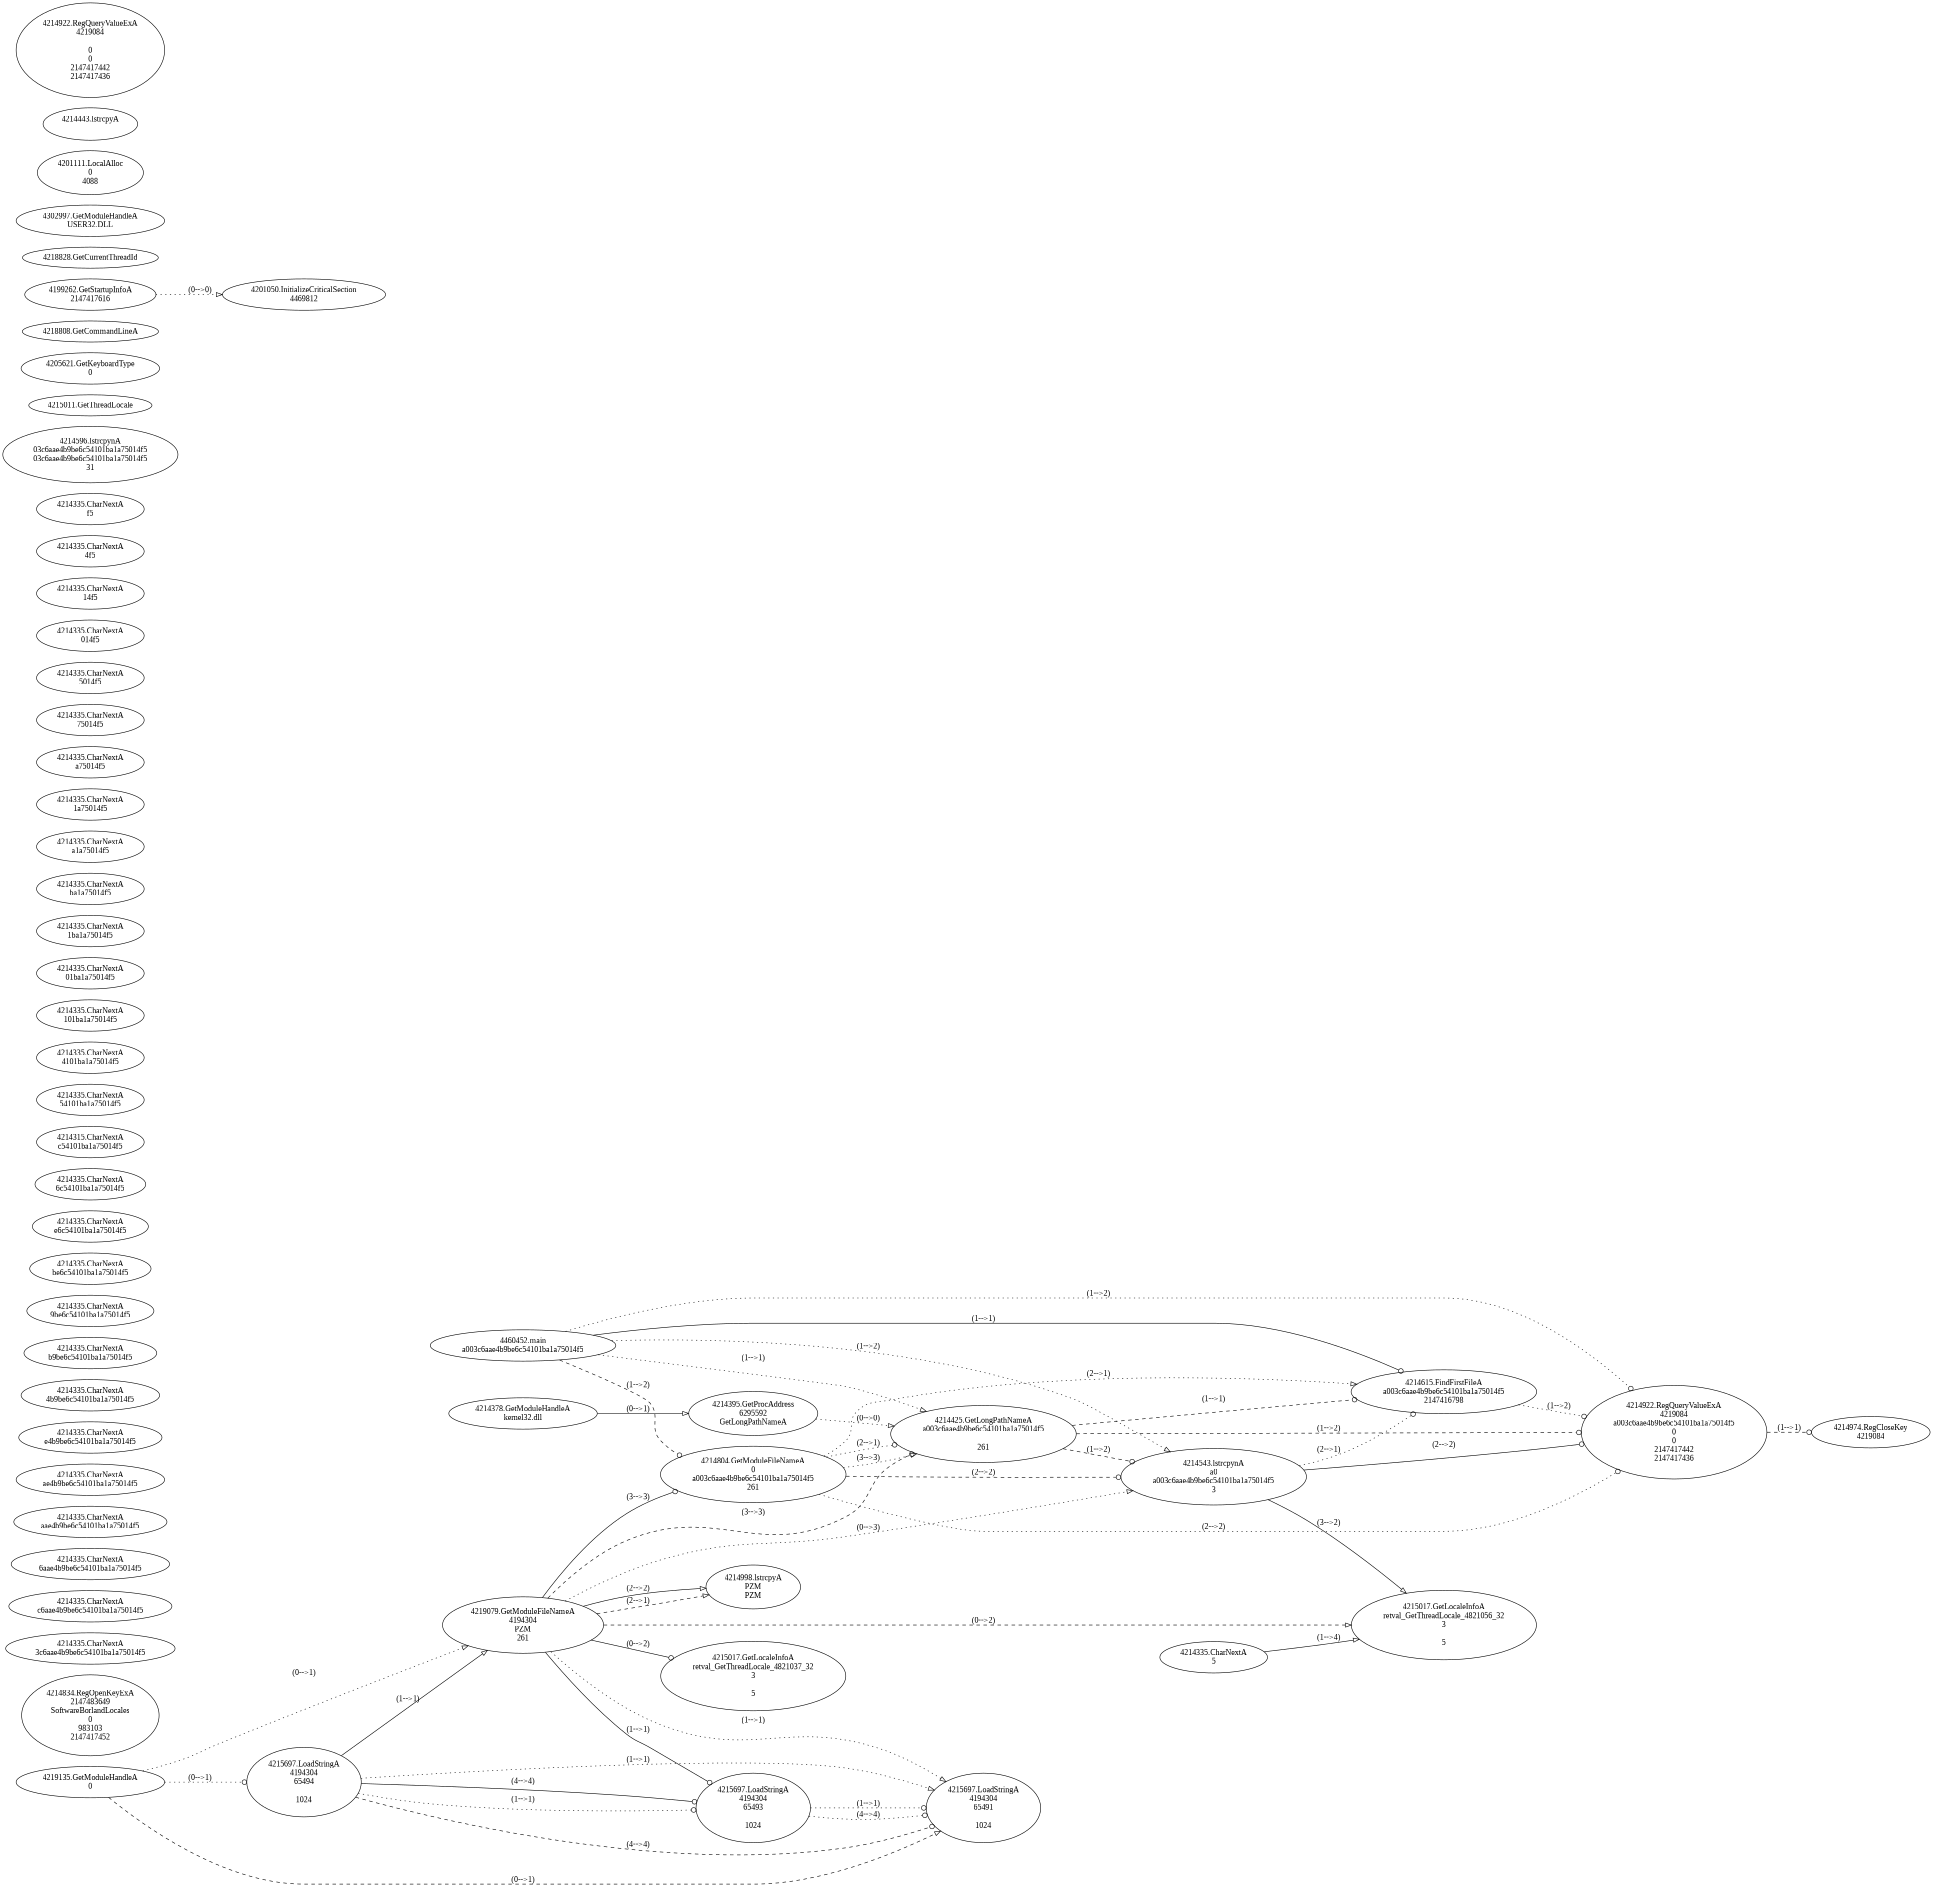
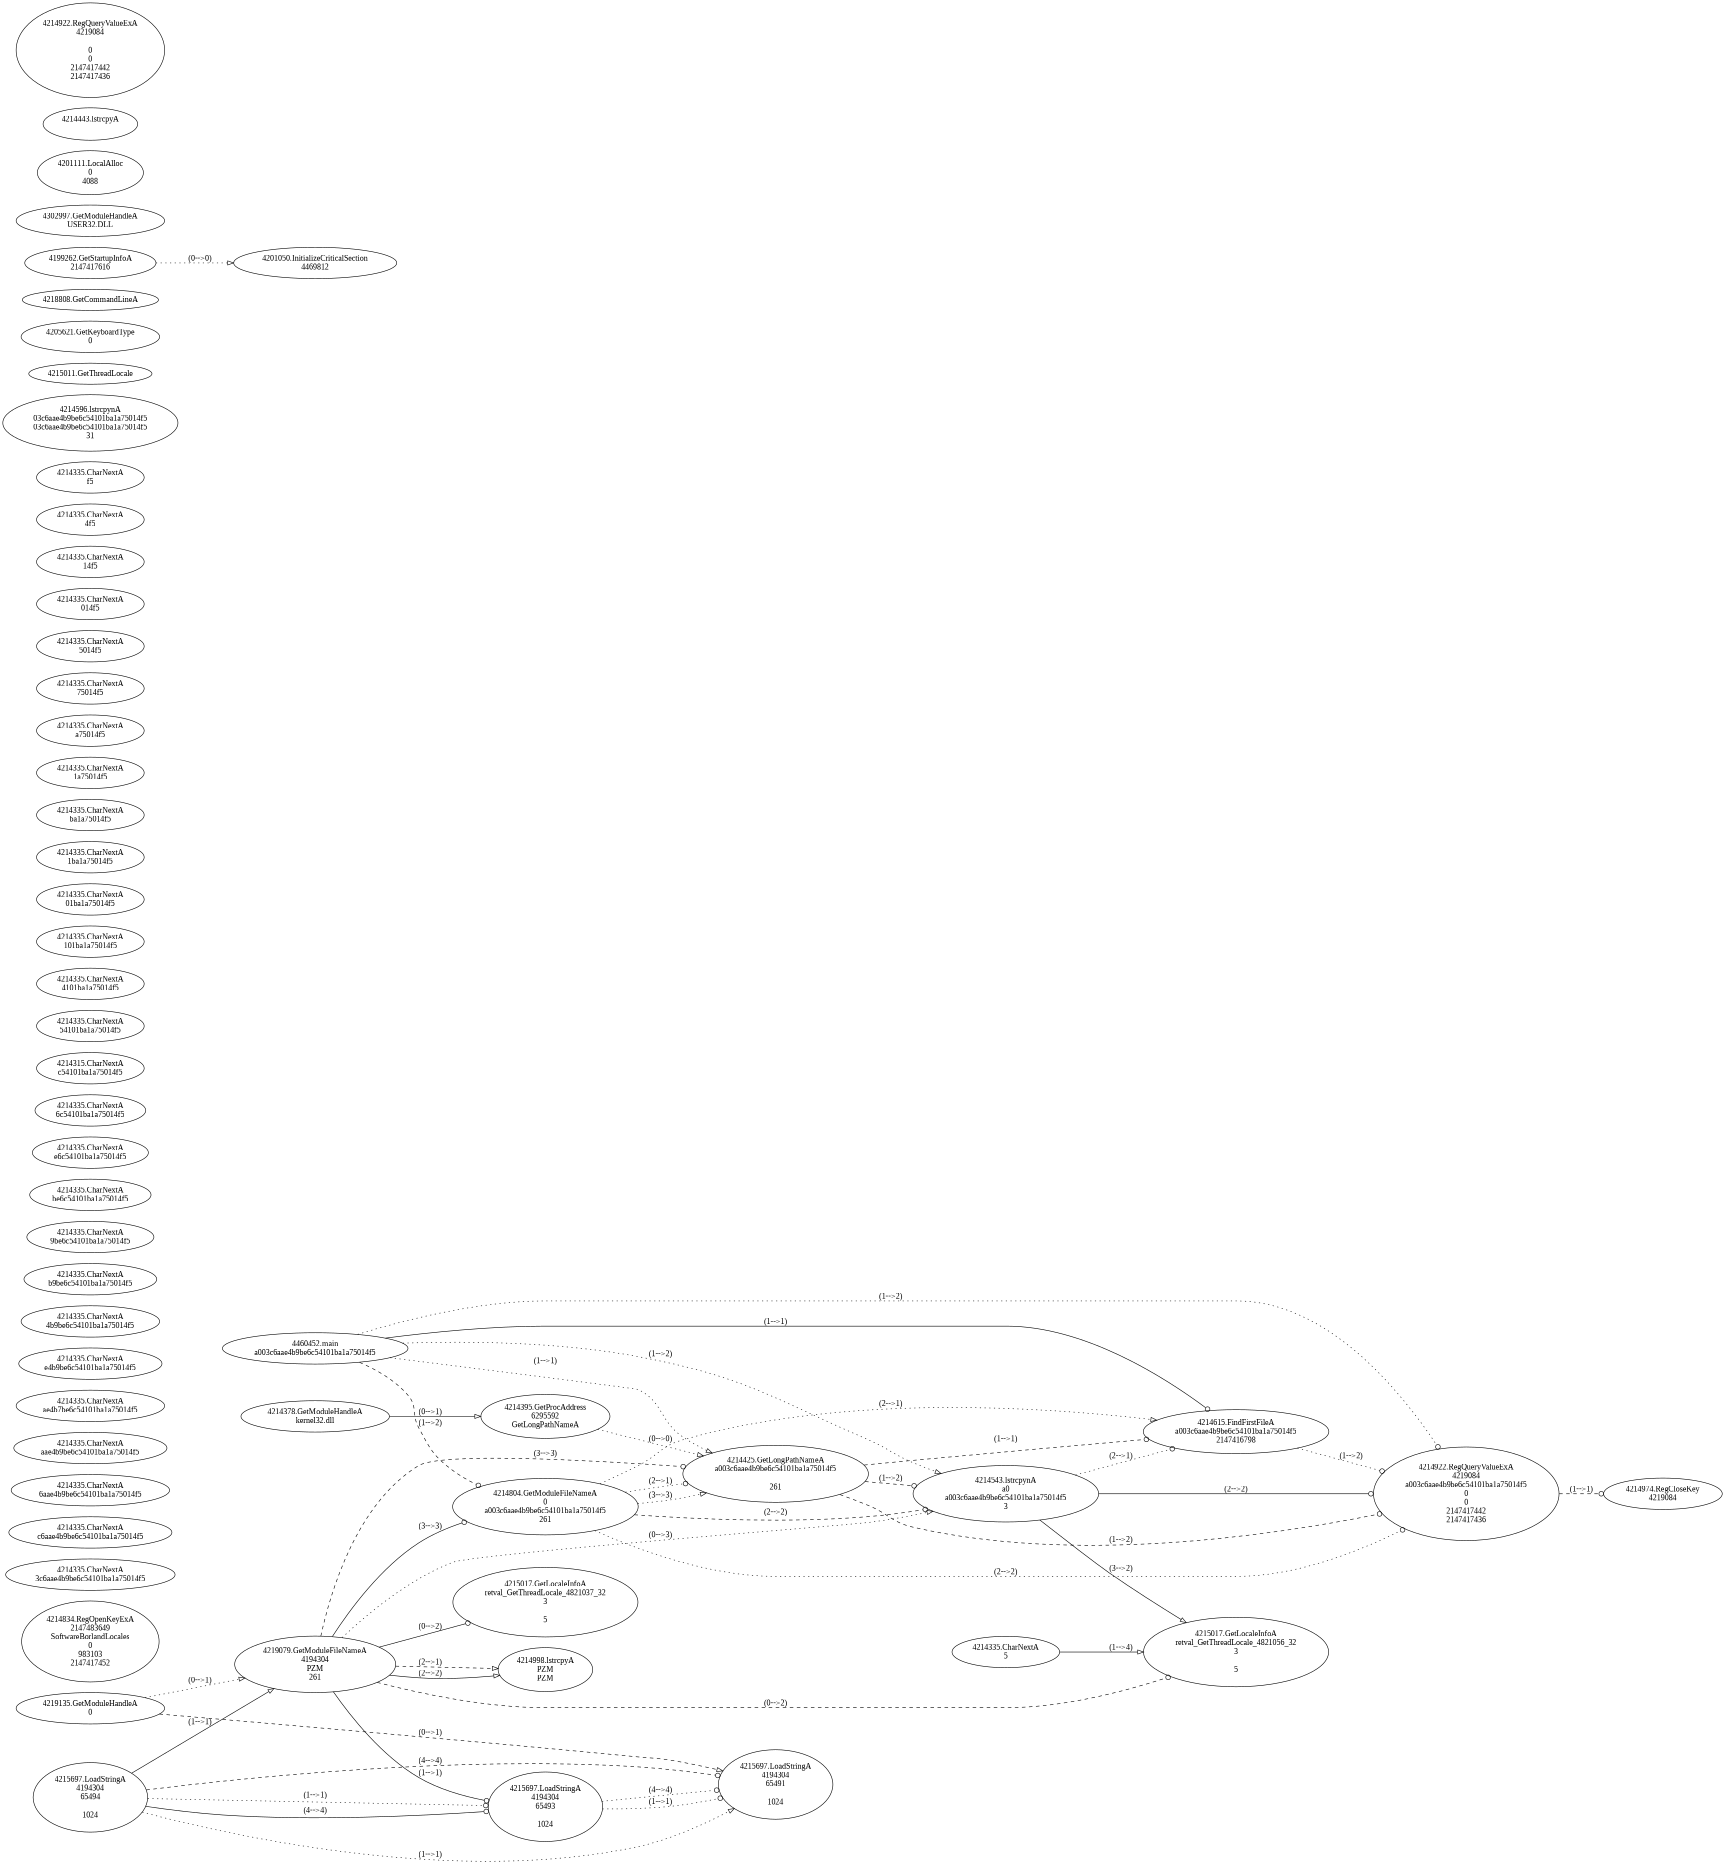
(90, 258) -> none
(90, 847) -> none
(90, 1480) -> (90, 1406)
(975, 1625) -> (772, 1708)
(738, 1740) -> none
(203, 1782) -> none
